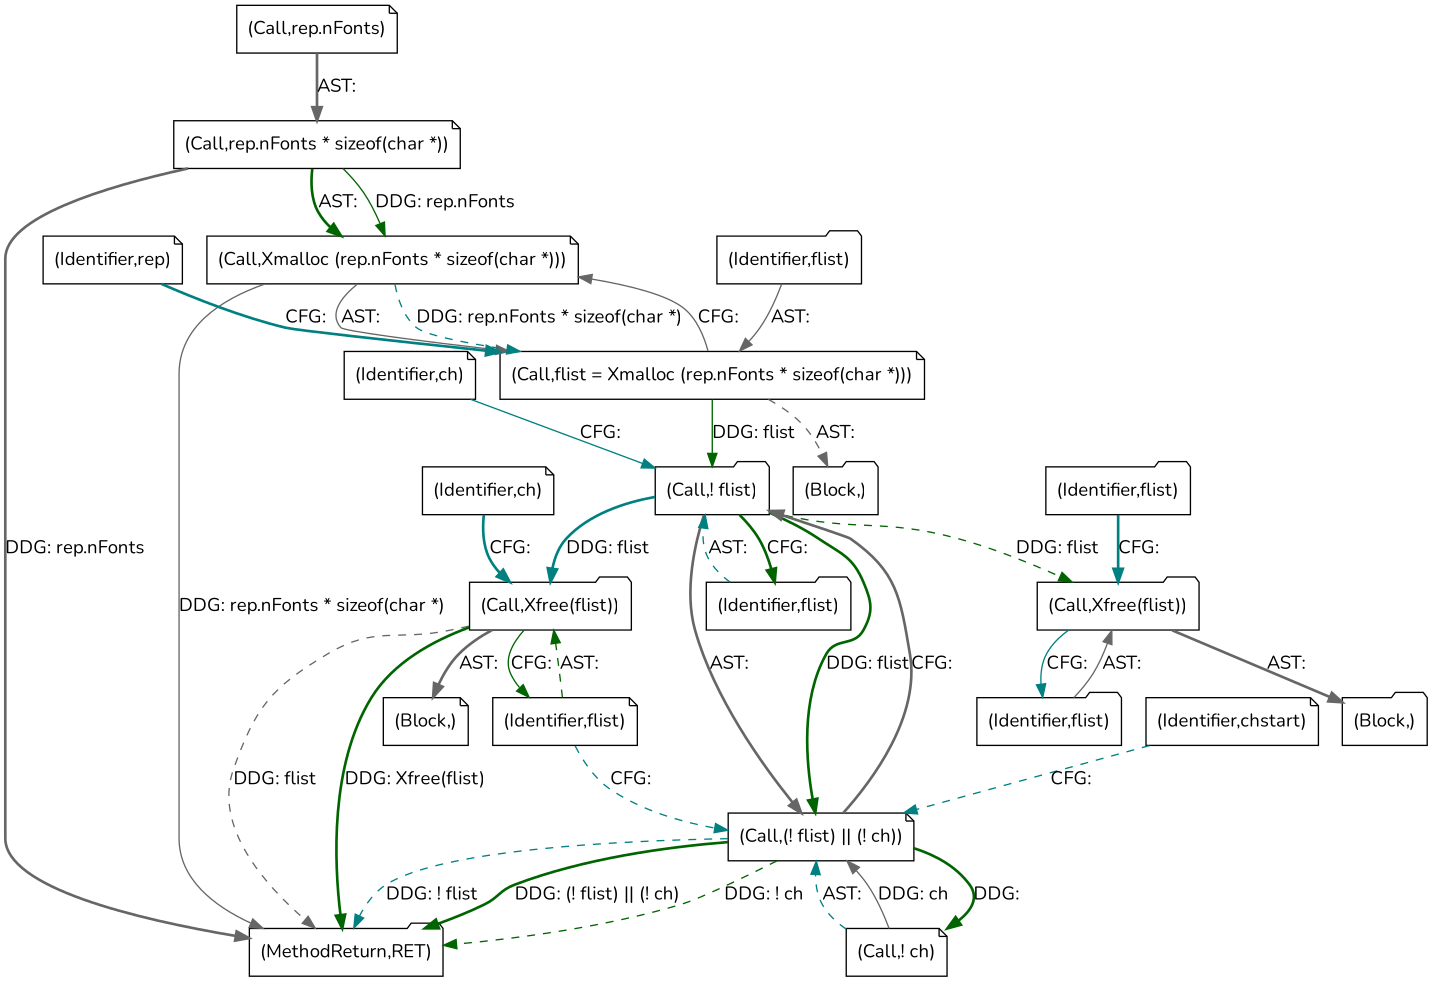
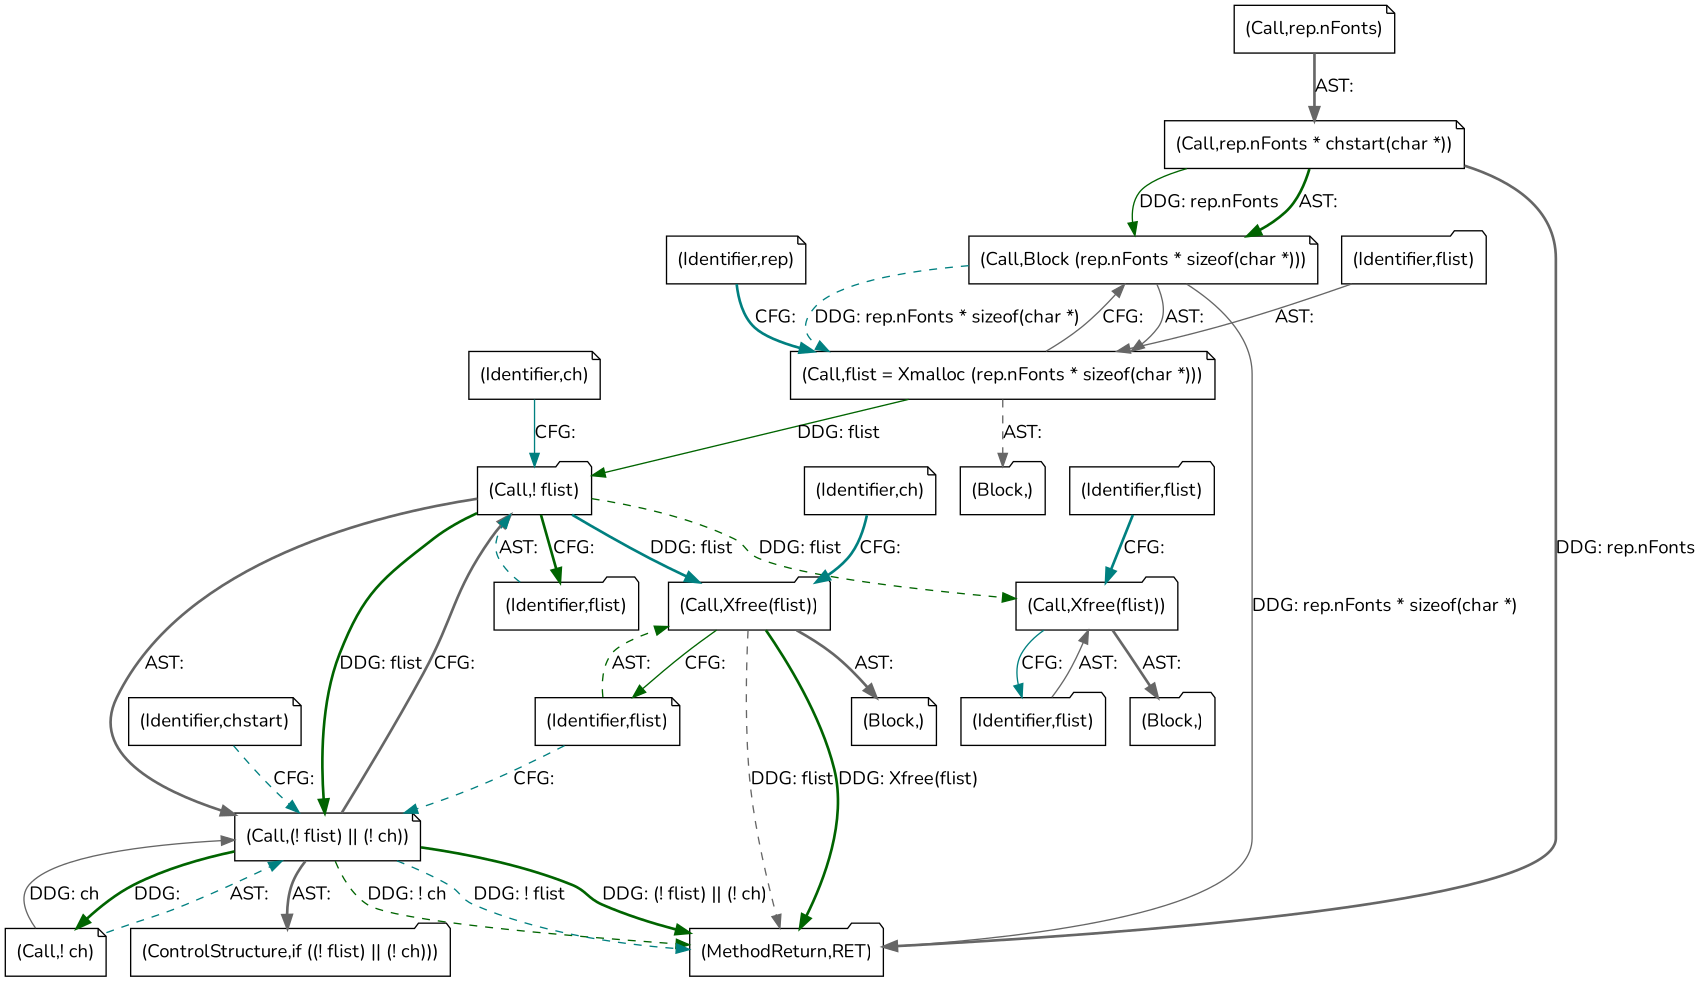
(317, 145) -> (1314, 145)
(393, 260) -> (1143, 260)
none -> (290, 952)
